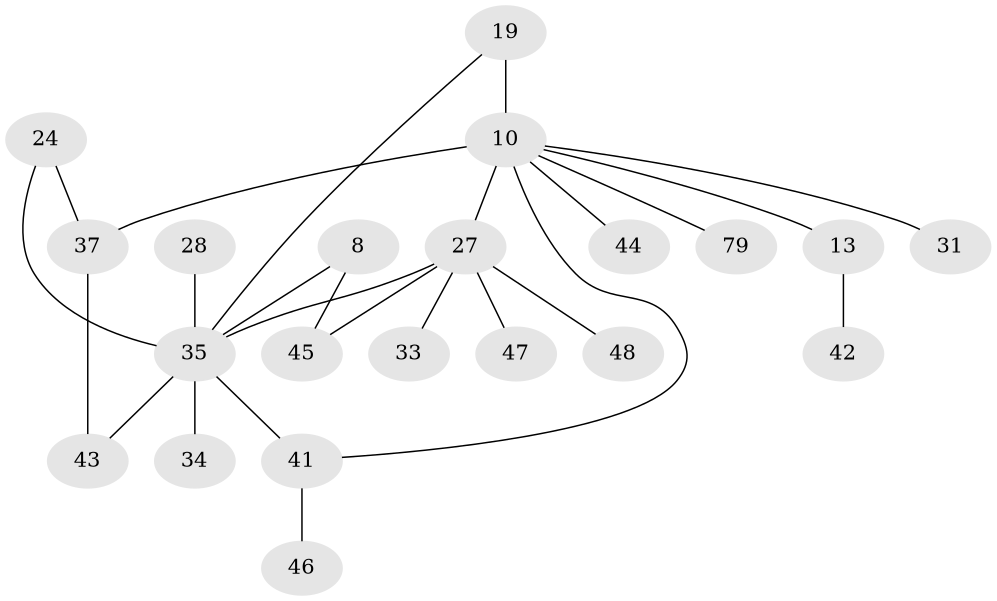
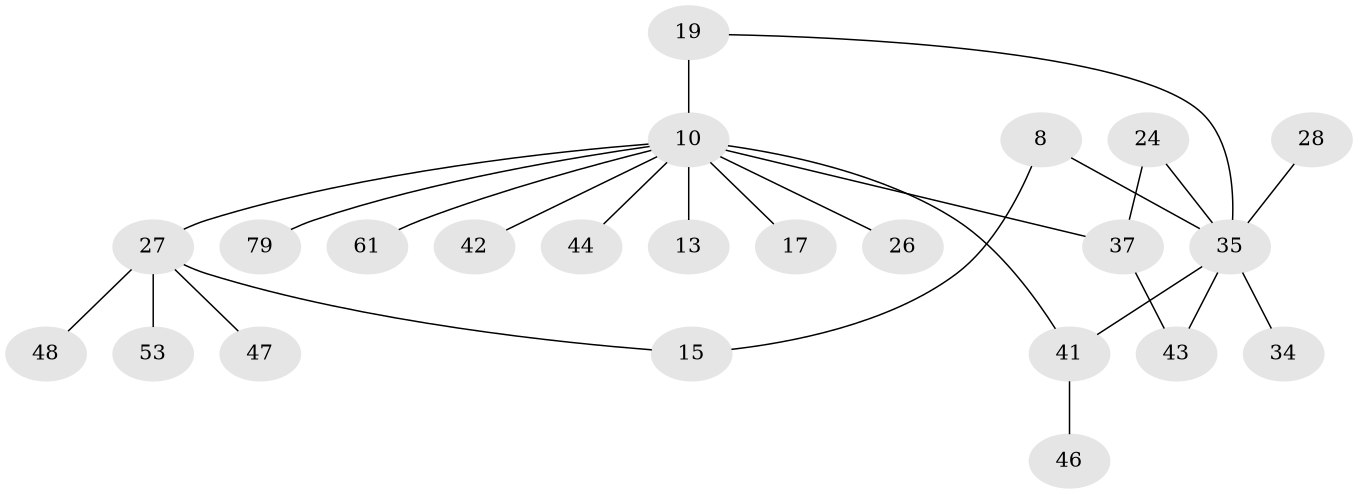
none -> (796, 247)
none -> (903, 247)
(951, 247) -> (367, 247)
(346, 296) -> none
(843, 301) -> (582, 193)
(302, 354) -> (692, 354)
(409, 354) -> (153, 354)
